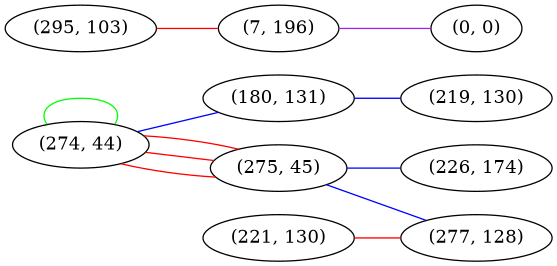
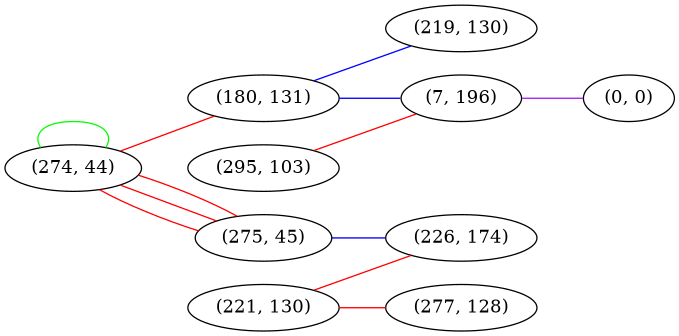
none -> (370, 98)
(178, 122) -> (167, 134)
(376, 203) -> none
none -> (363, 273)
